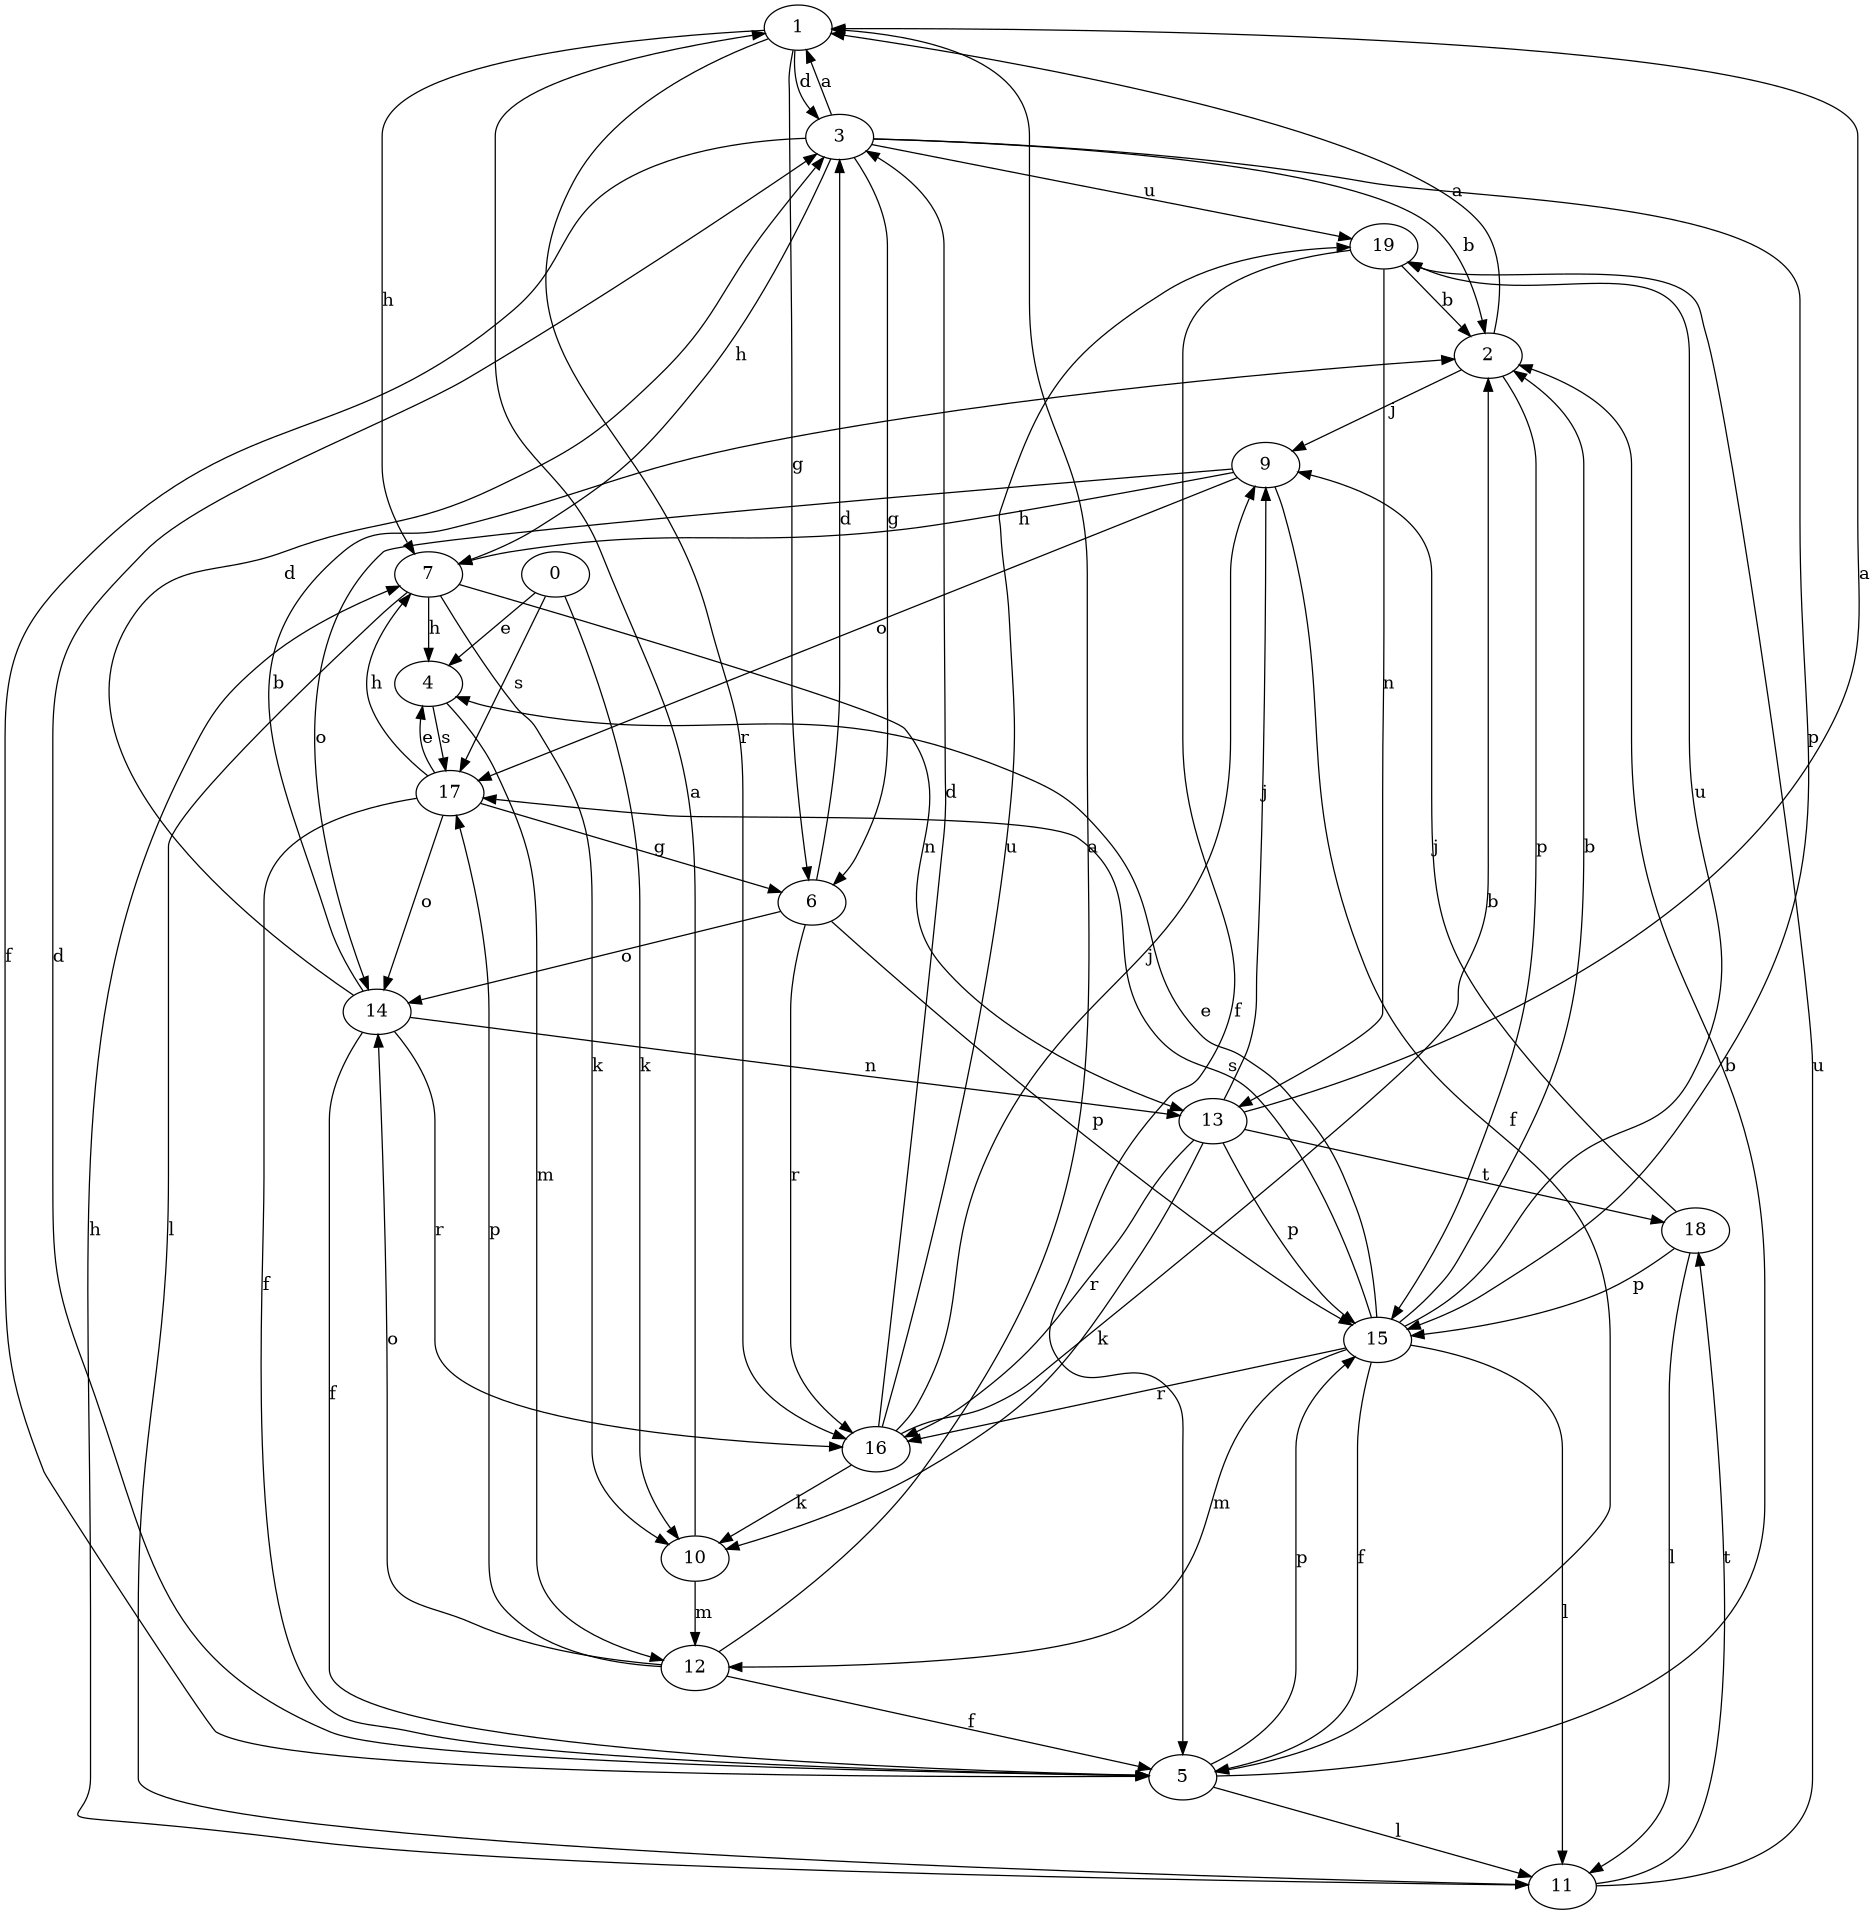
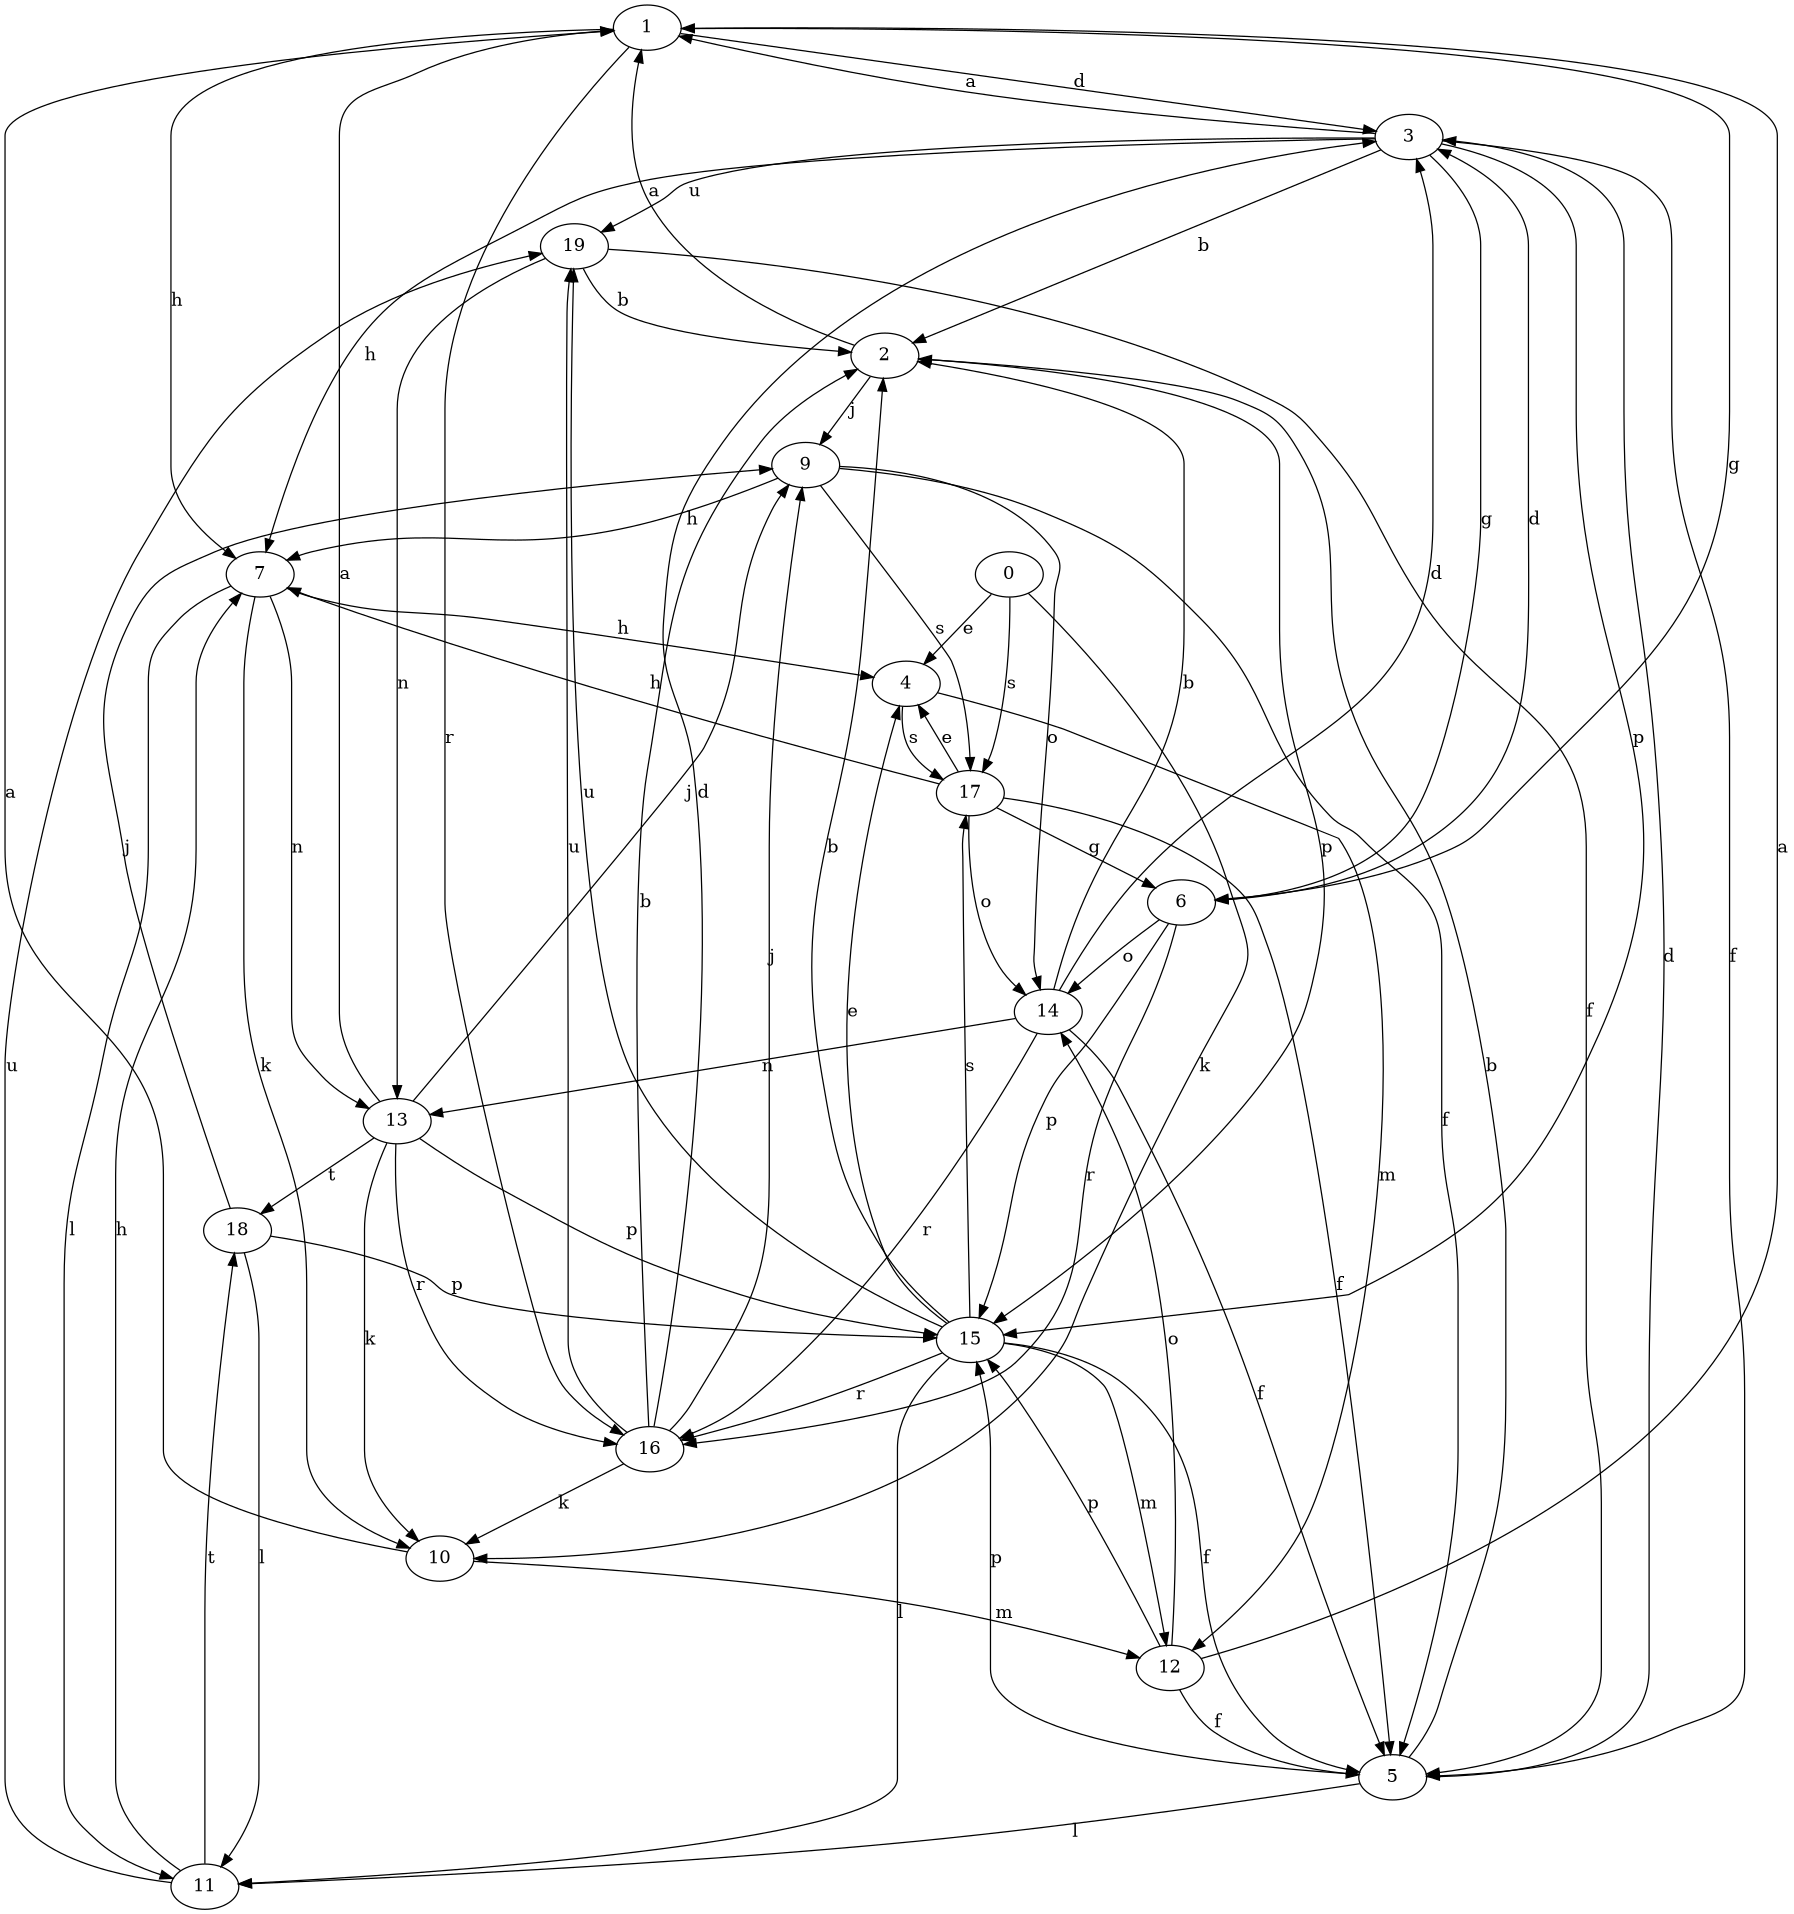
(882, 629) -> (940, 629)
(489, 1305) -> (1084, 1505)
